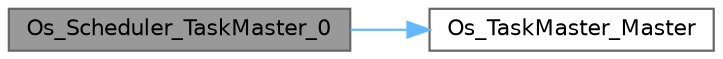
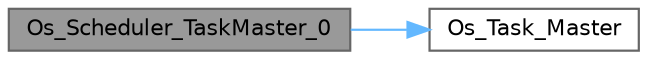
(572, 30) -> (534, 30)
